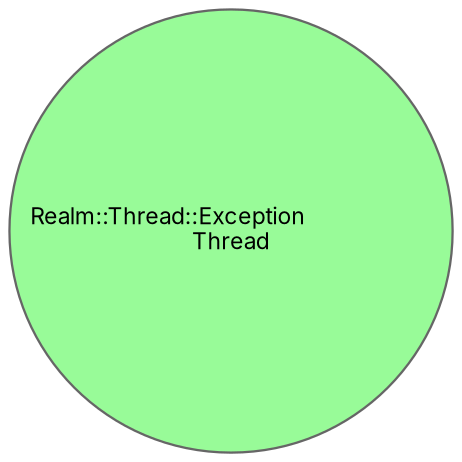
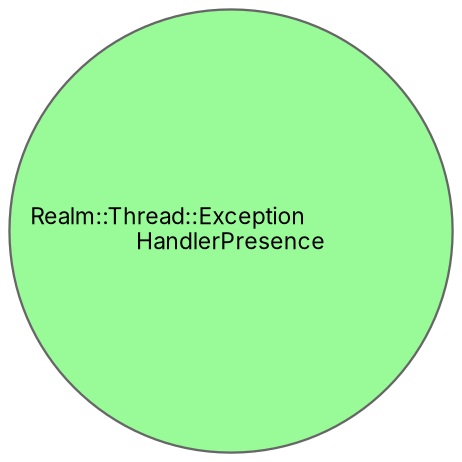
(231, 231) -> (231, 231)
